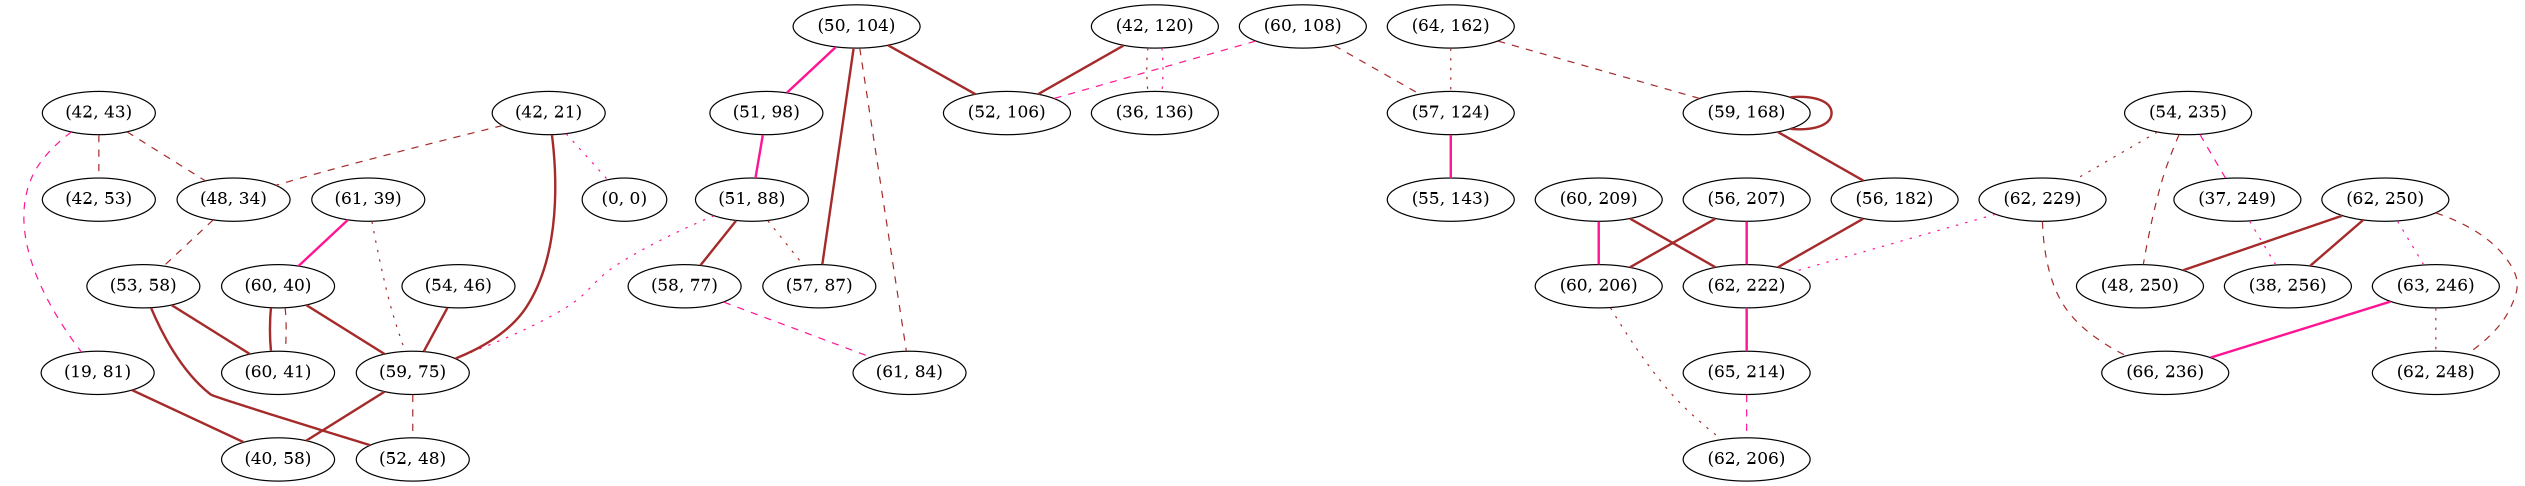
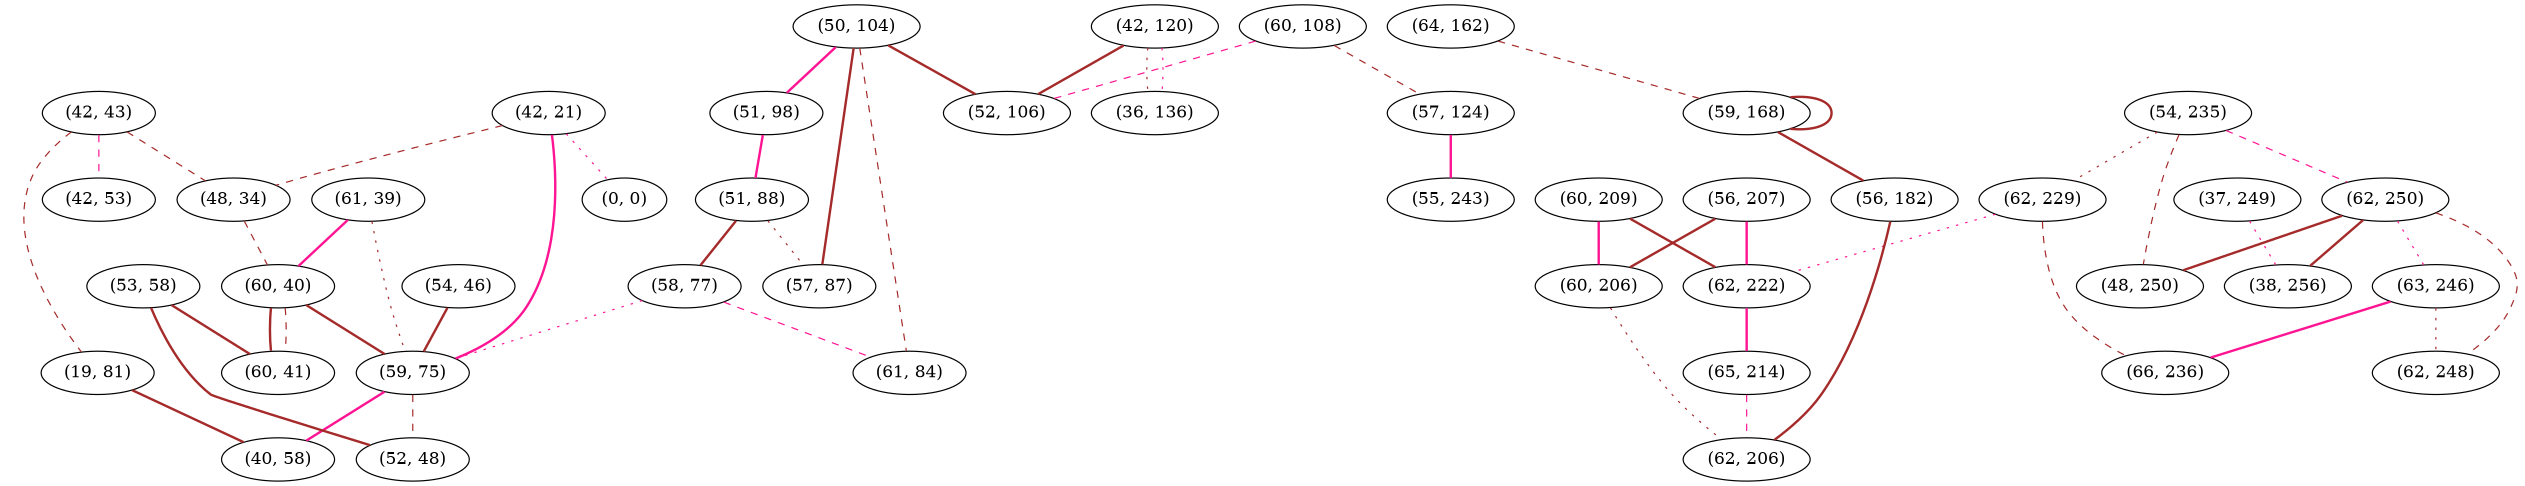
(1451, 70) -> none
(99, 156) -> (99, 156)
(2213, 156) -> (2287, 156)
(1451, 200) -> (1451, 200)
(27, 241) -> (27, 241)
(188, 243) -> (256, 243)
(1821, 243) -> (1851, 341)
(545, 267) -> (545, 267)
(587, 291) -> (549, 330)
(345, 416) -> (345, 416)
